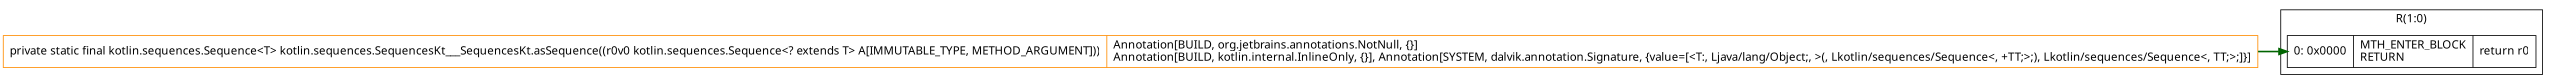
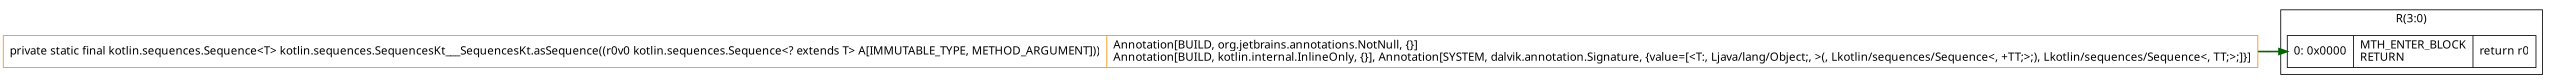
(2412, 19) -> (2412, 19)
